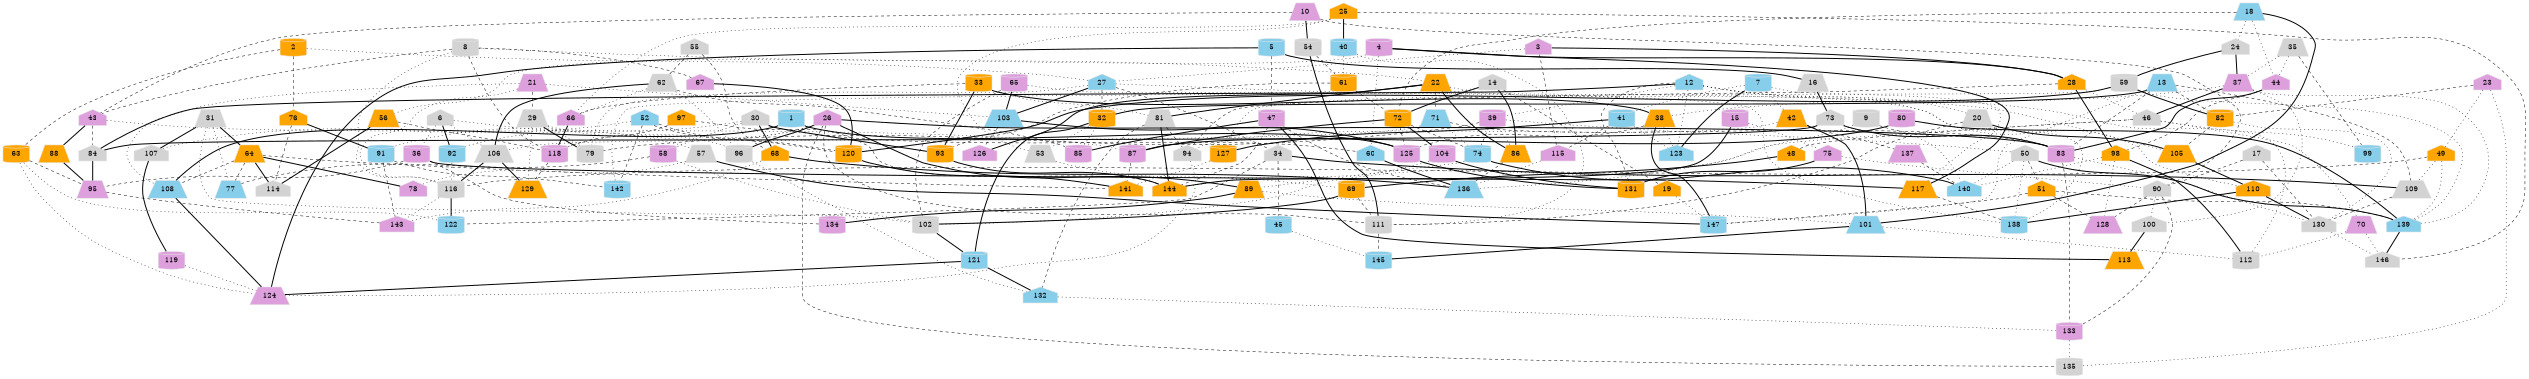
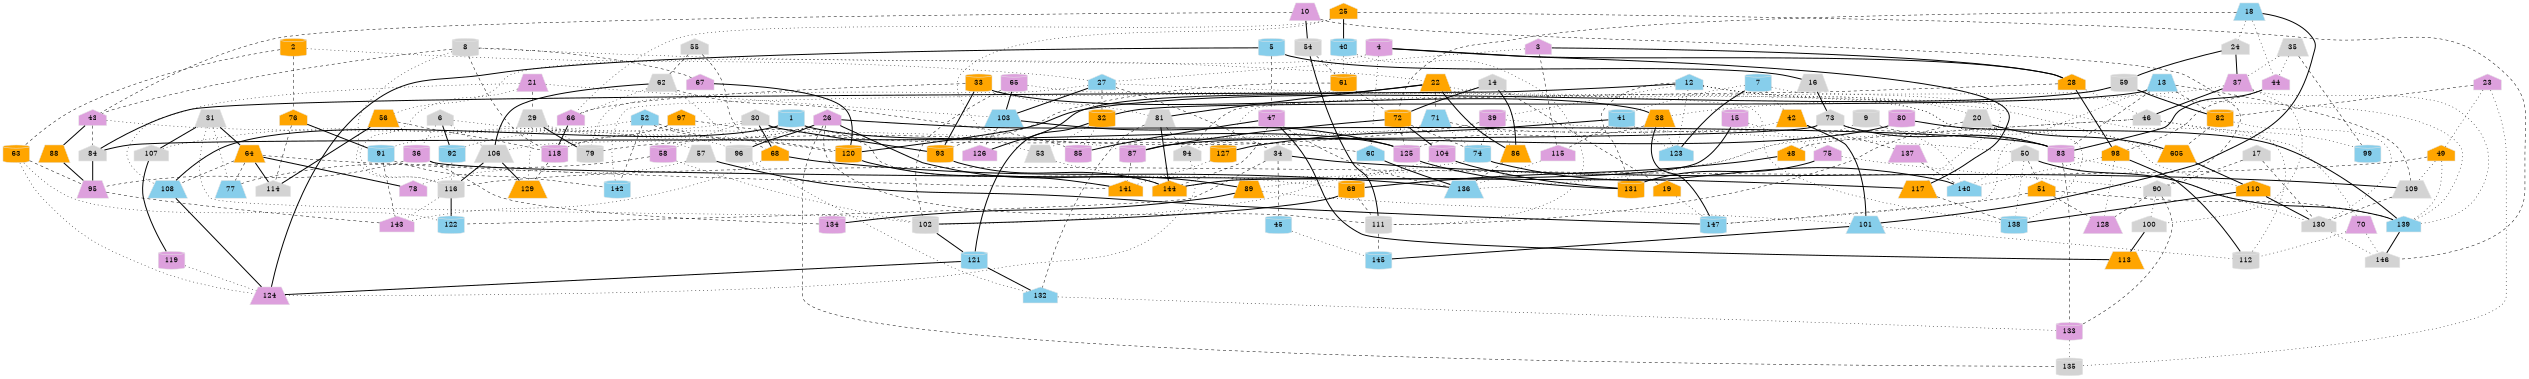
(2177, 154) -> (2177, 154)
